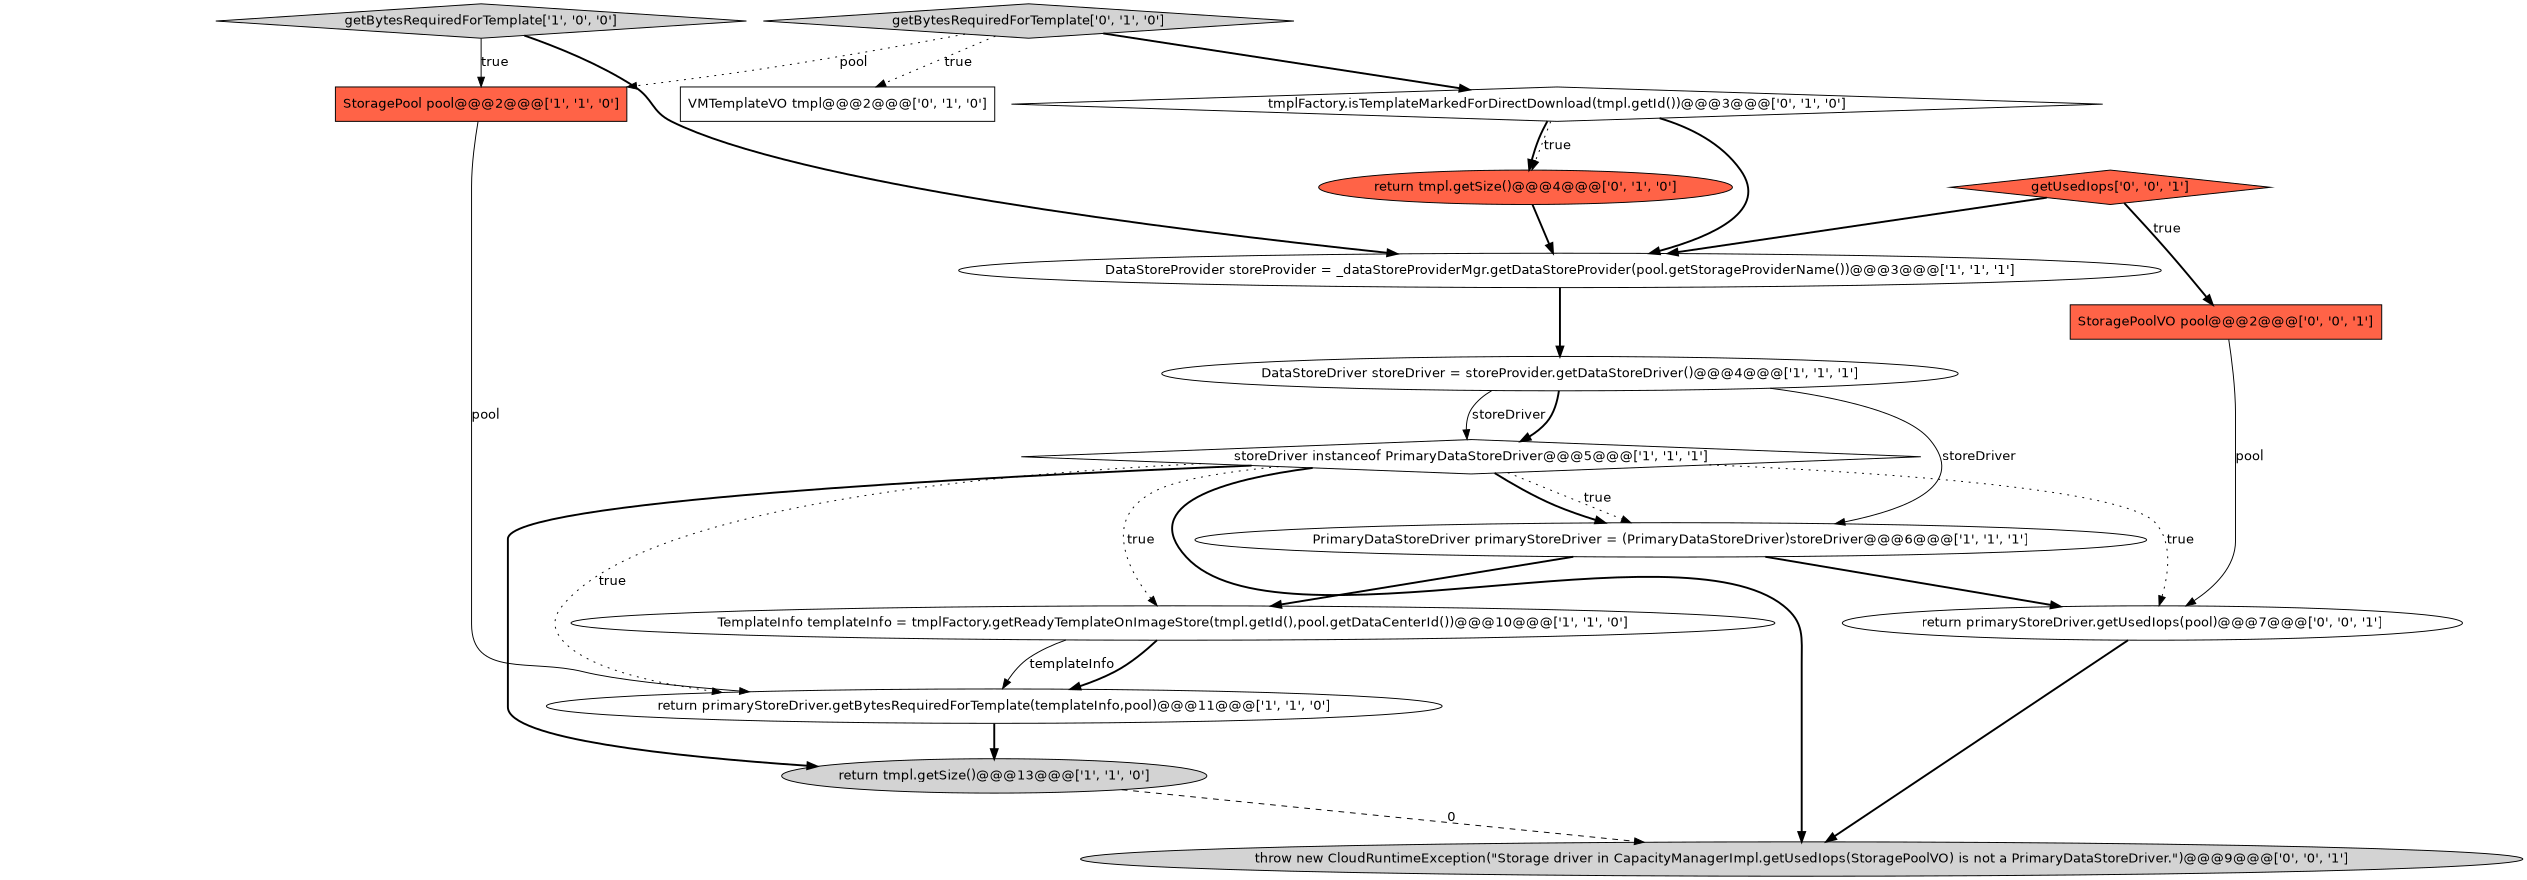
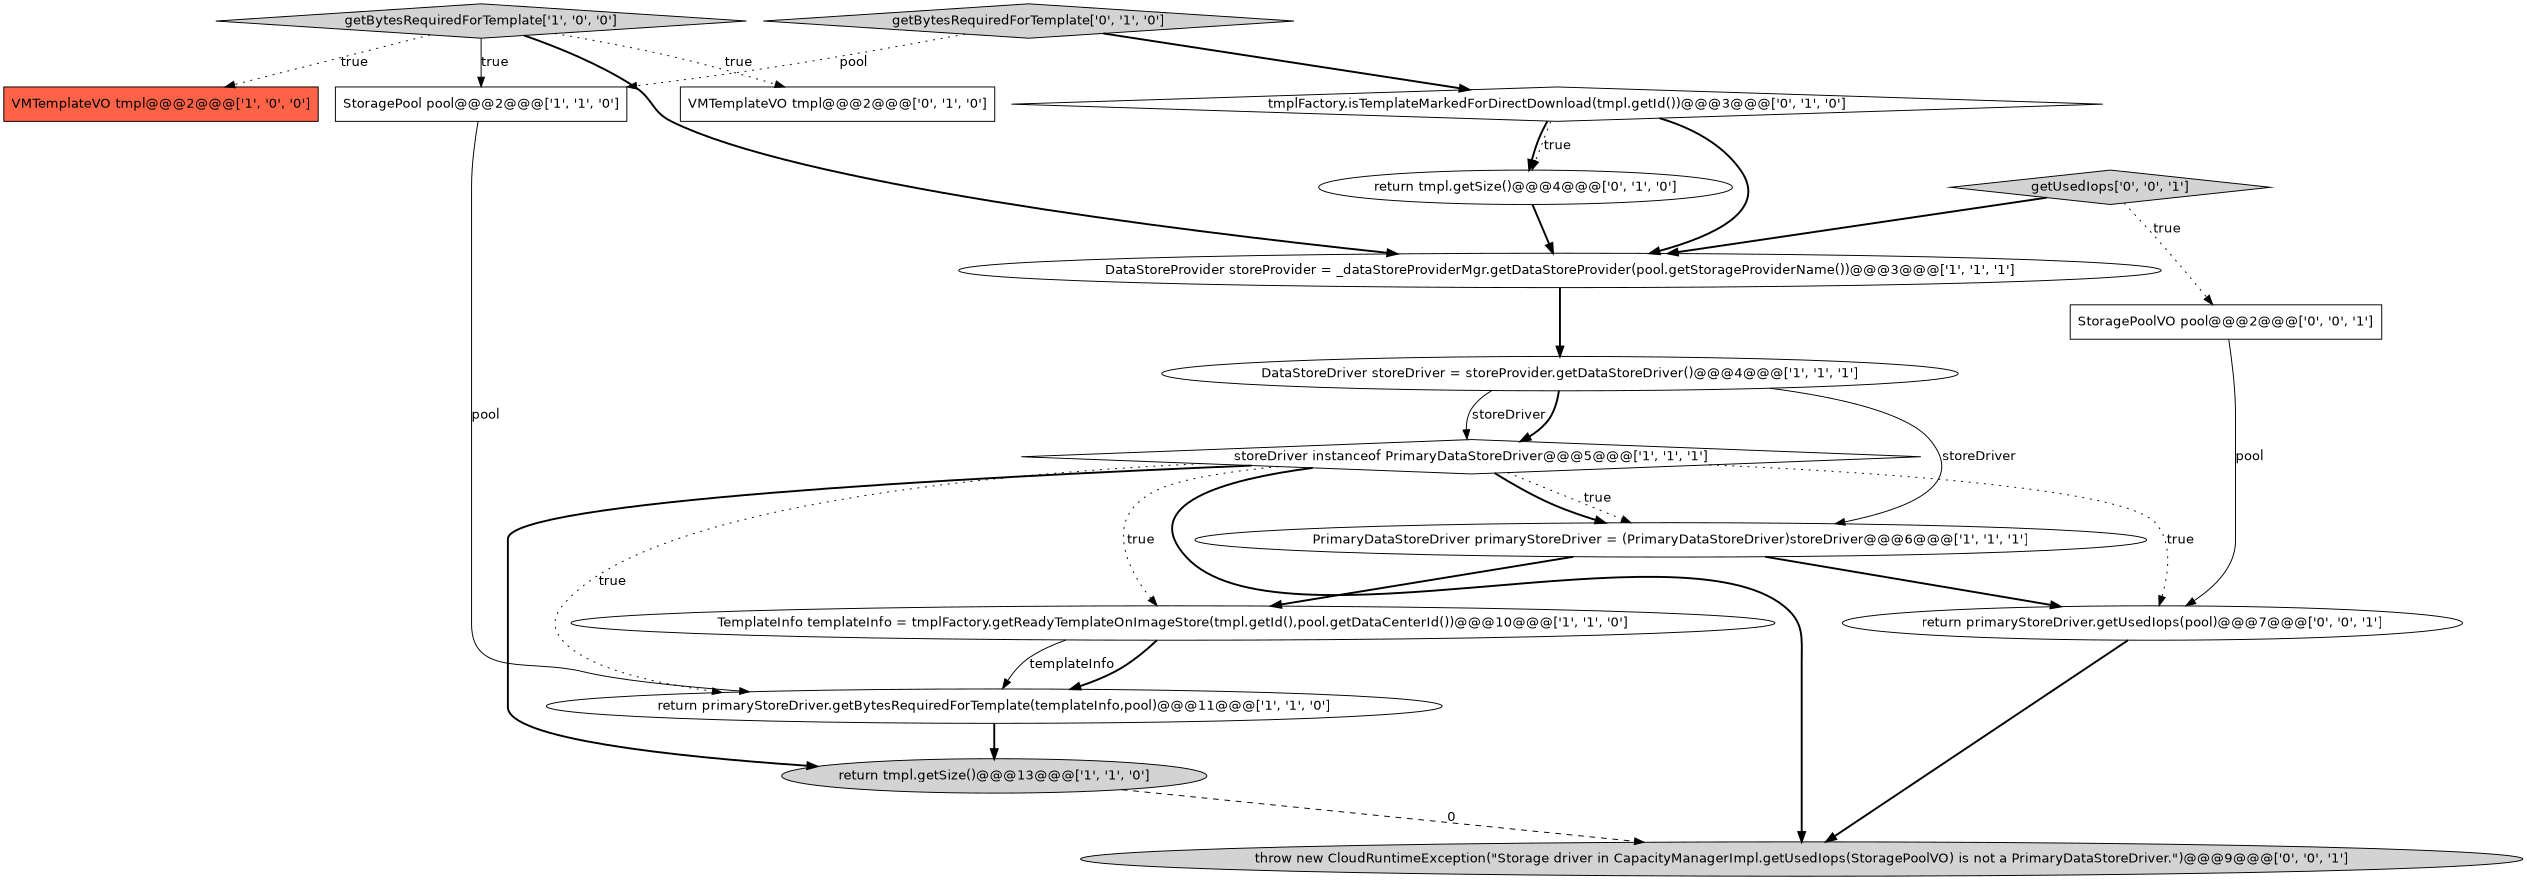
(940, 60) -> (666, 55)
none -> (161, 104)
(481, 104) -> (481, 104)
(1526, 187) -> (1526, 187)
(2110, 187) -> (2110, 187)
(2166, 249) -> (2166, 249)
(2226, 322) -> (2226, 322)
